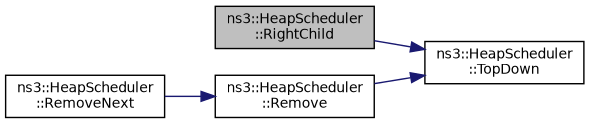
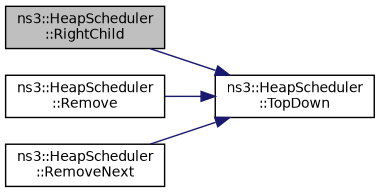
(183, 96) -> (183, 133)
